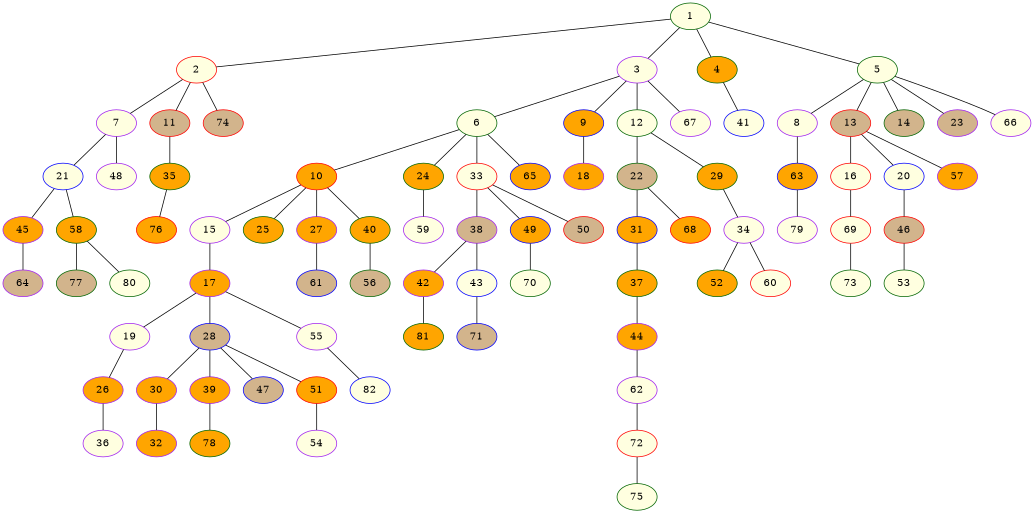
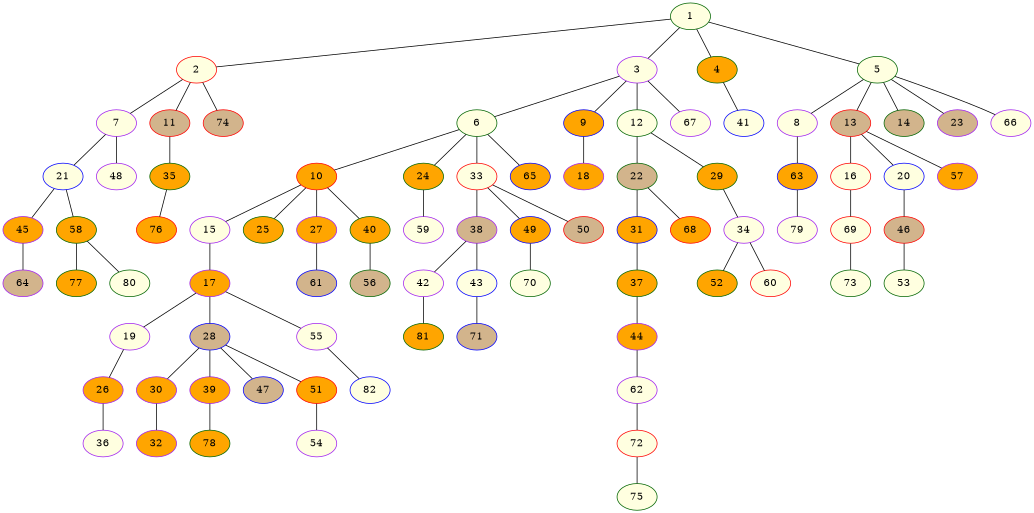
(76, 283) -> (76, 283)
(423, 283) -> (423, 283)
